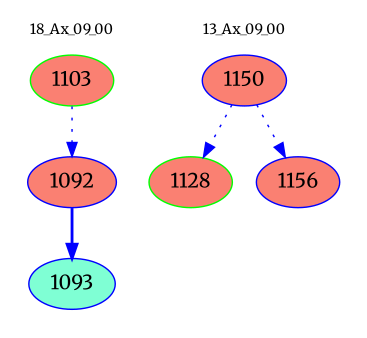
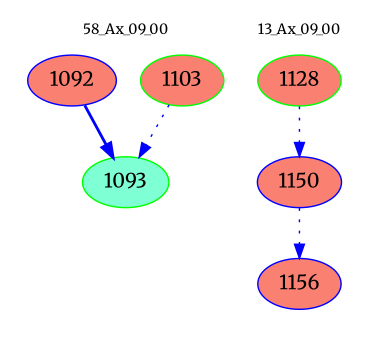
(72, 30) -> (126, 30)
(72, 124) -> (158, 125)
(221, 125) -> (299, 124)
(72, 284) -> (126, 182)
